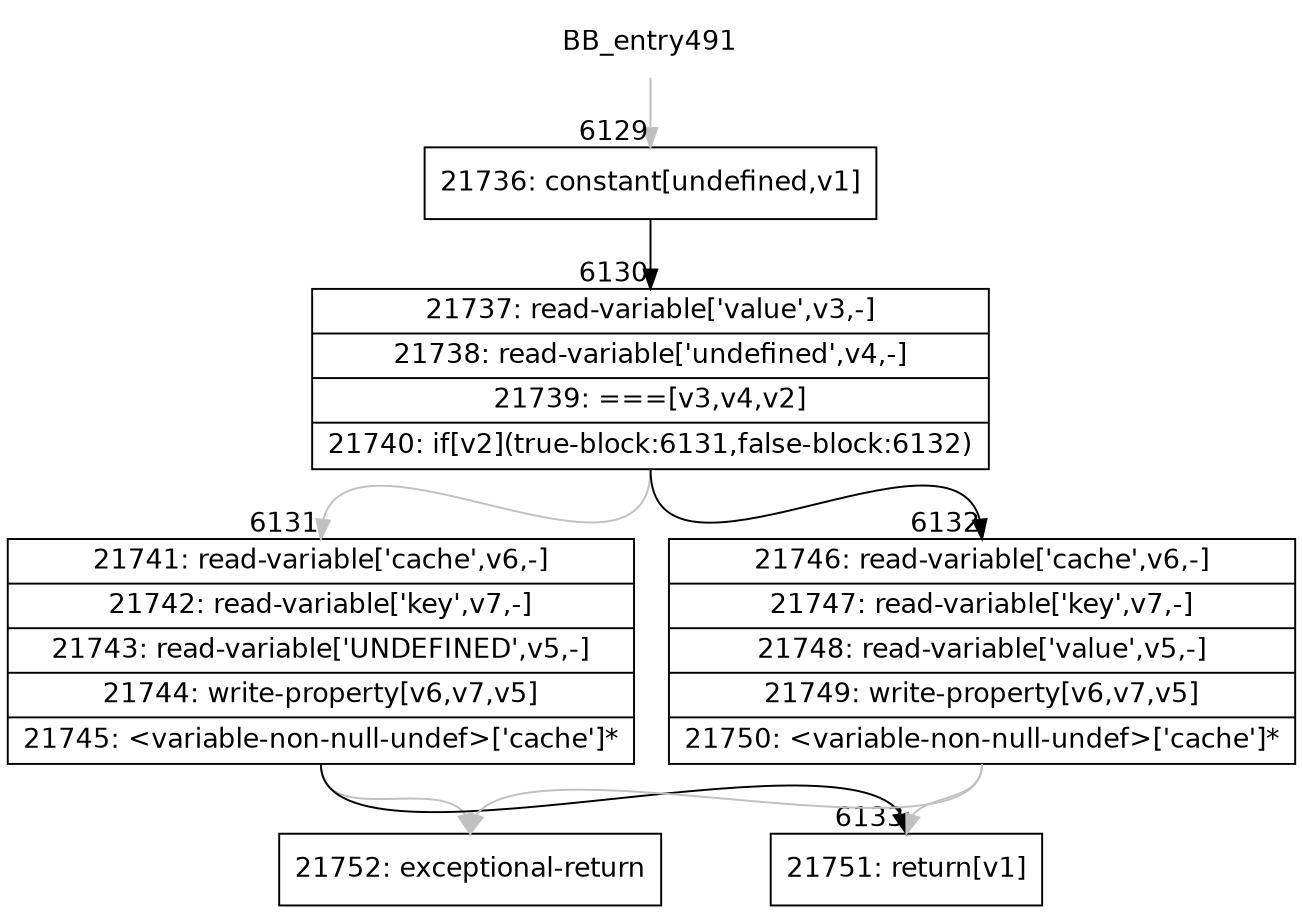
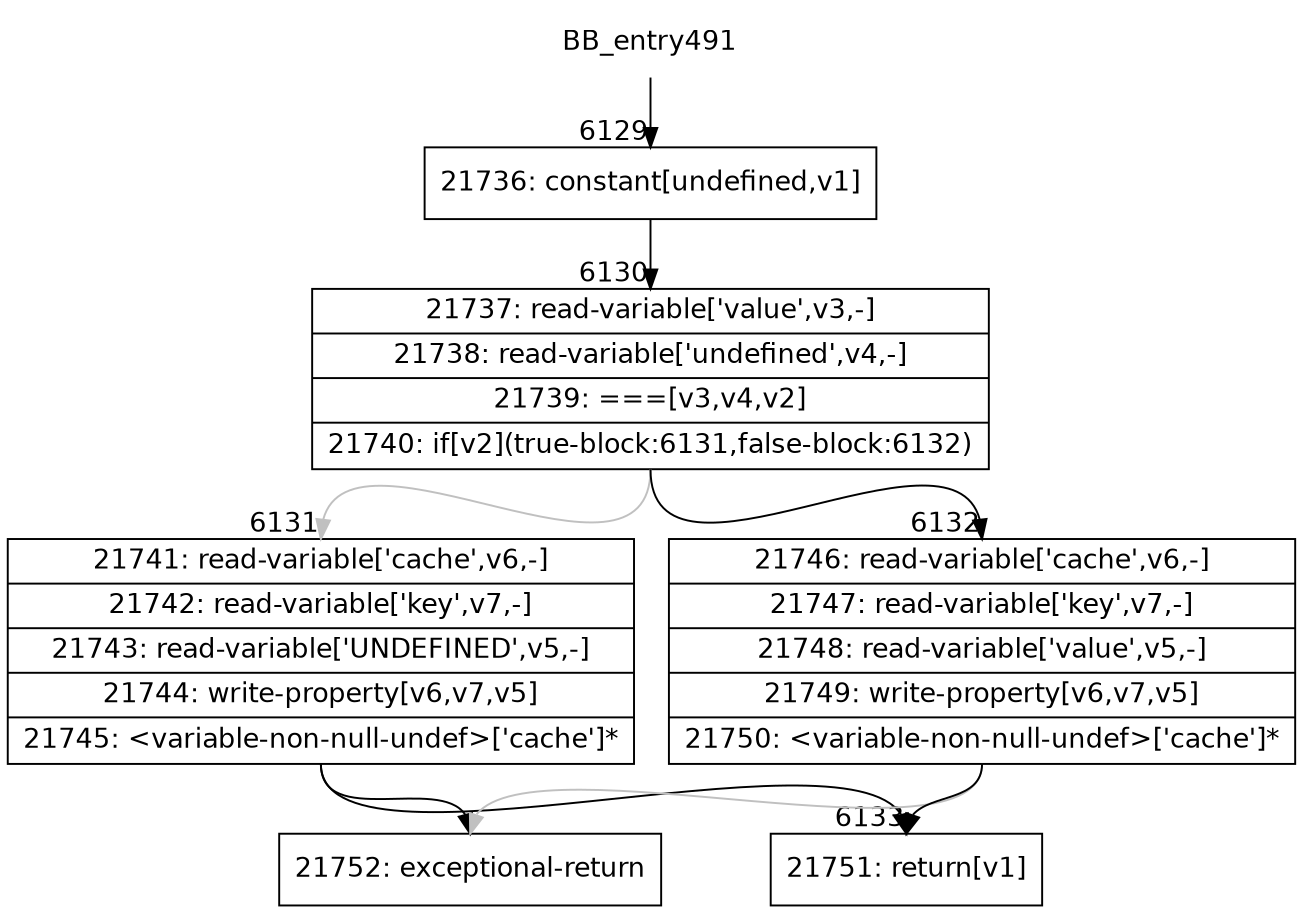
(650, 103) -> (650, 103)
(954, 796) -> (954, 796)
(402, 799) -> (402, 799)
